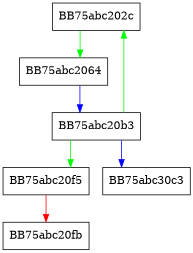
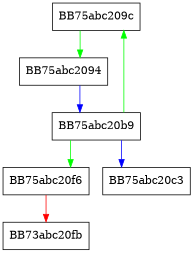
(96, 17) -> (96, 17)
(64, 72) -> (64, 72)
(96, 126) -> (96, 126)
(46, 181) -> (46, 181)
(147, 181) -> (147, 181)
(46, 236) -> (46, 236)
